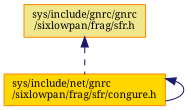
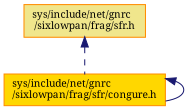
(85, 21) -> (85, 21)
